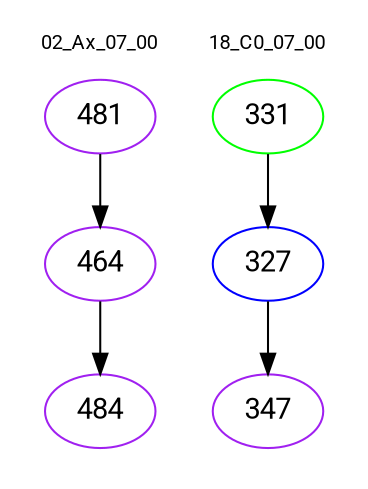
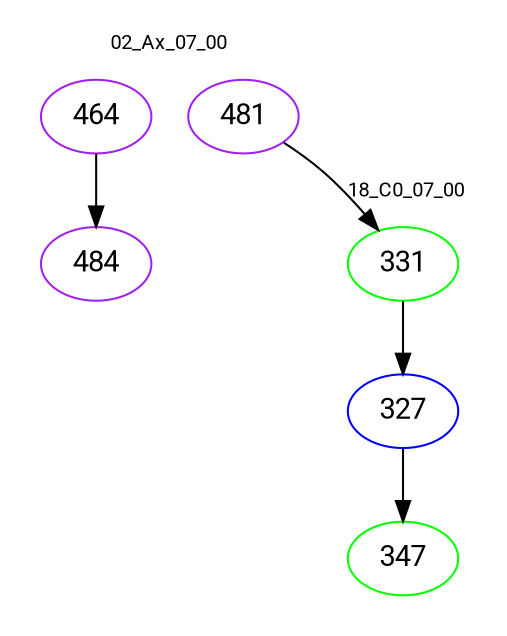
(100, 180) -> (344, 192)
(268, 411) -> (403, 559)
